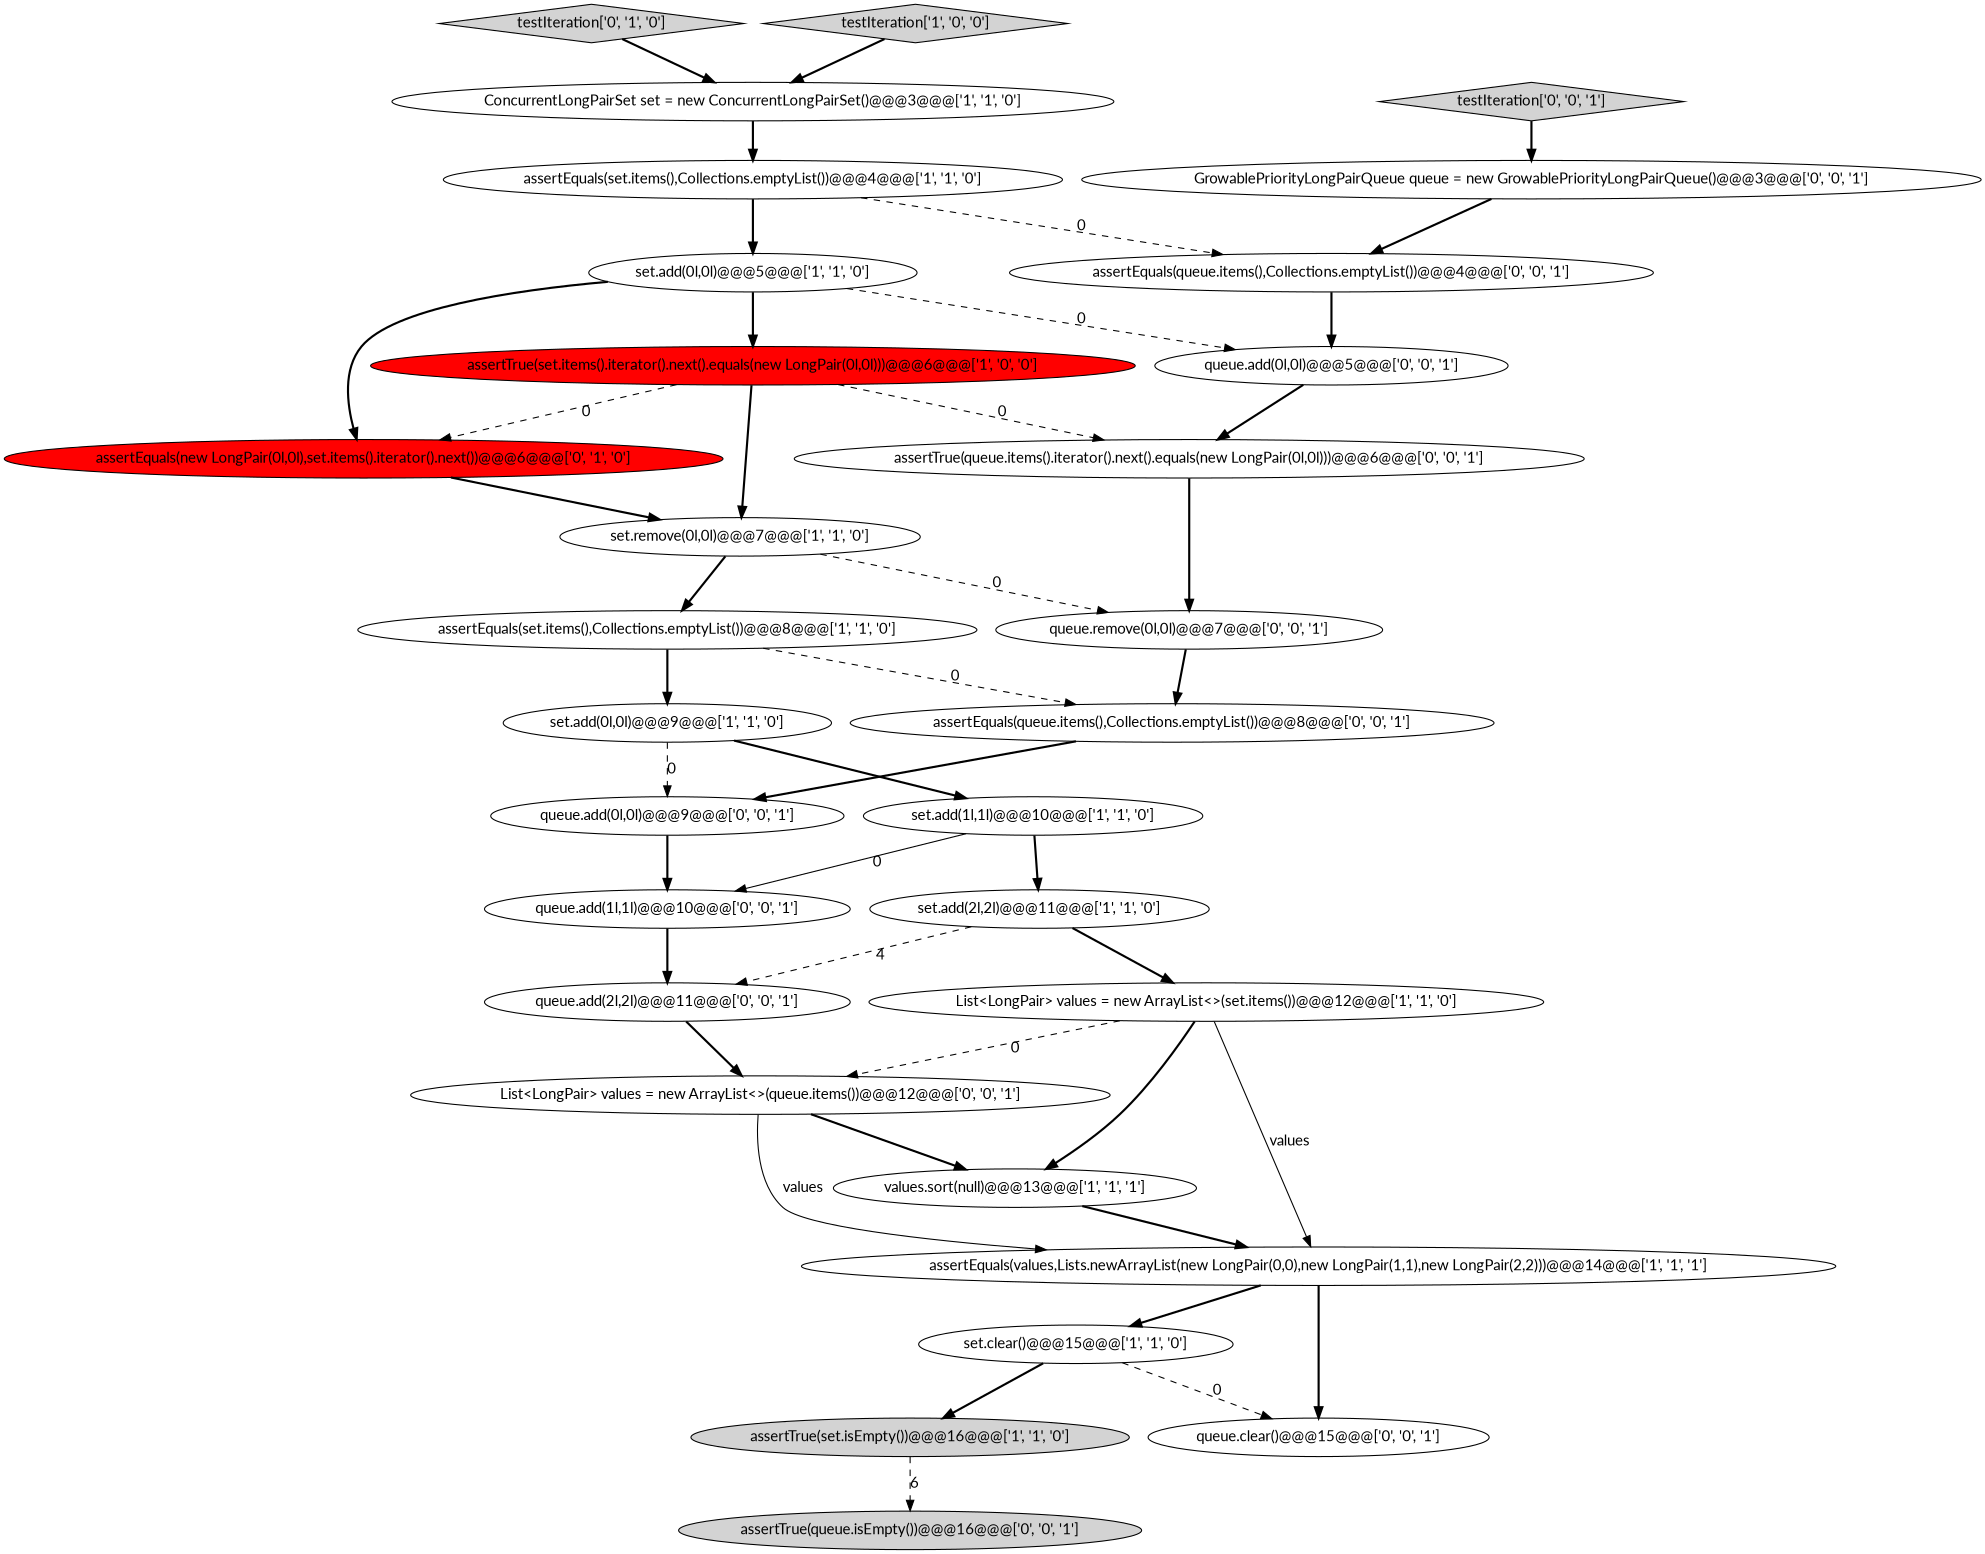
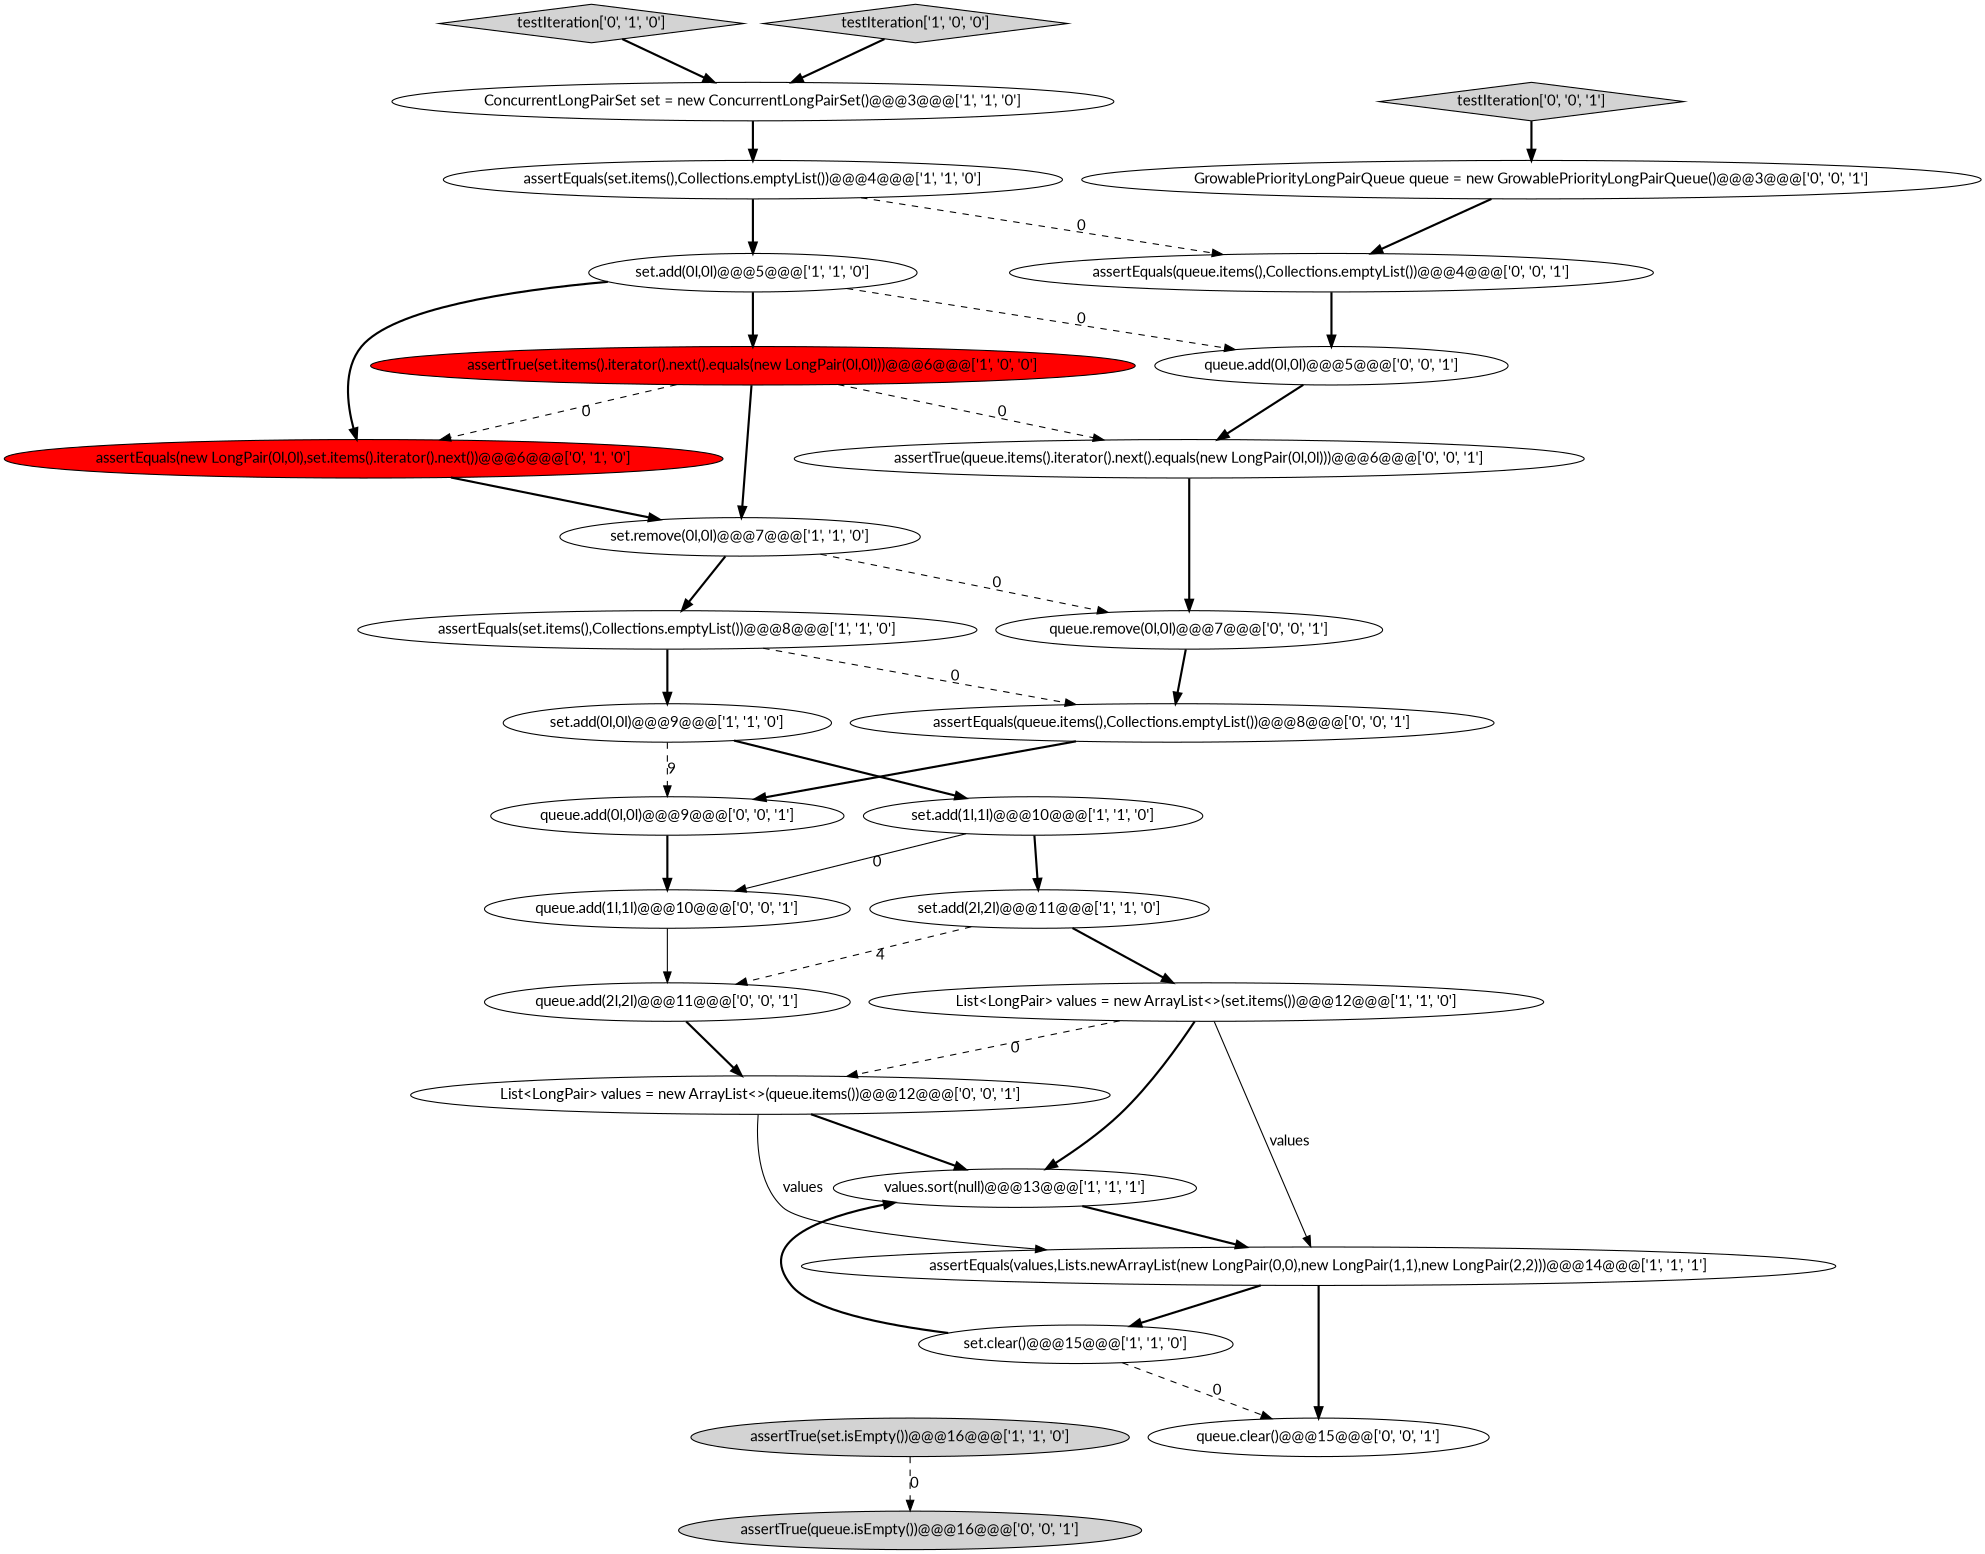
(672, 769) -> (672, 769)
(667, 950) -> (667, 950)
(998, 1388) -> (797, 1291)
(915, 1484) -> (915, 1484)
